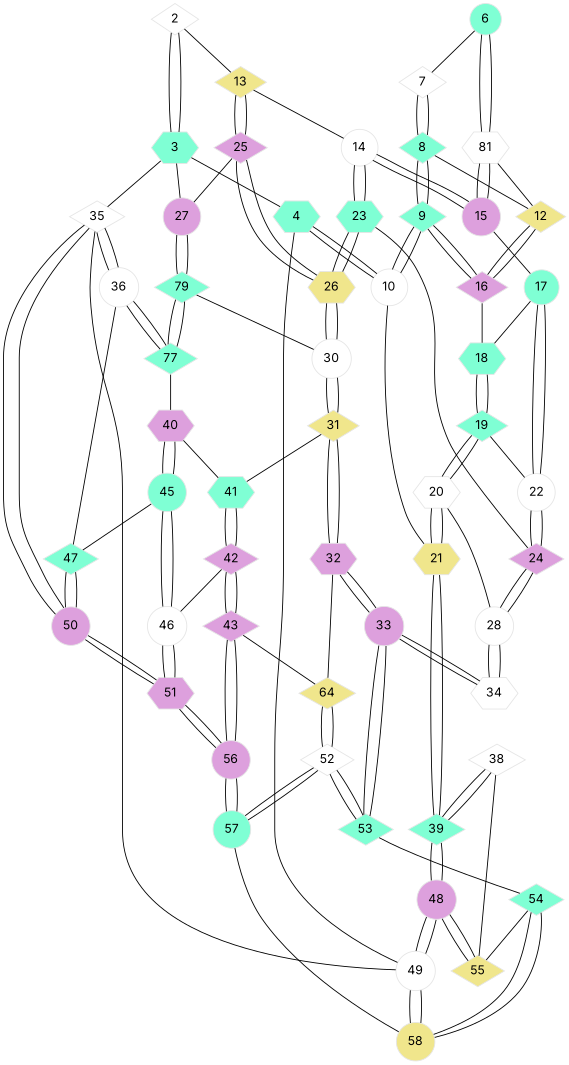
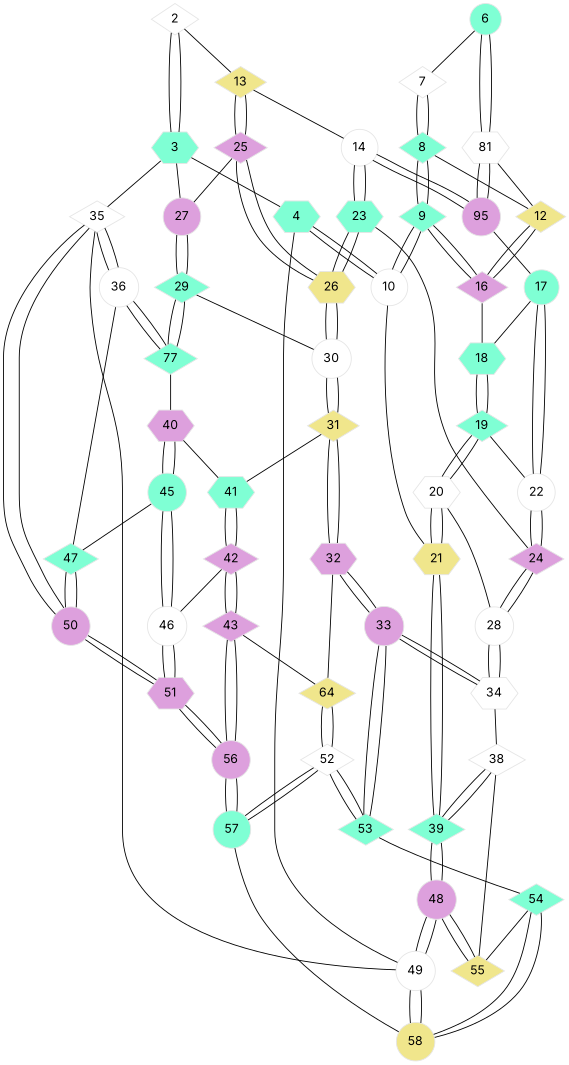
(481, 217) -> (481, 217)
(182, 287) -> (182, 287)
none -> (496, 727)
